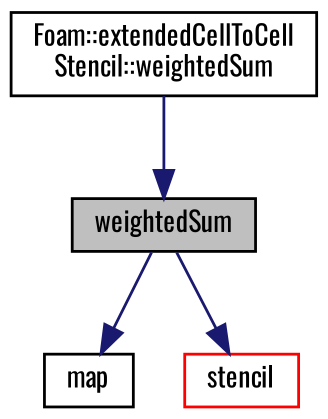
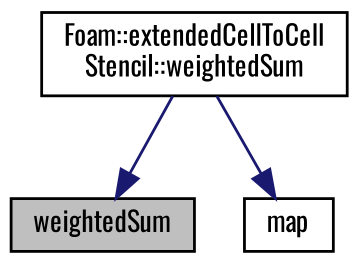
(133, 290) -> (239, 135)
(242, 381) -> none
